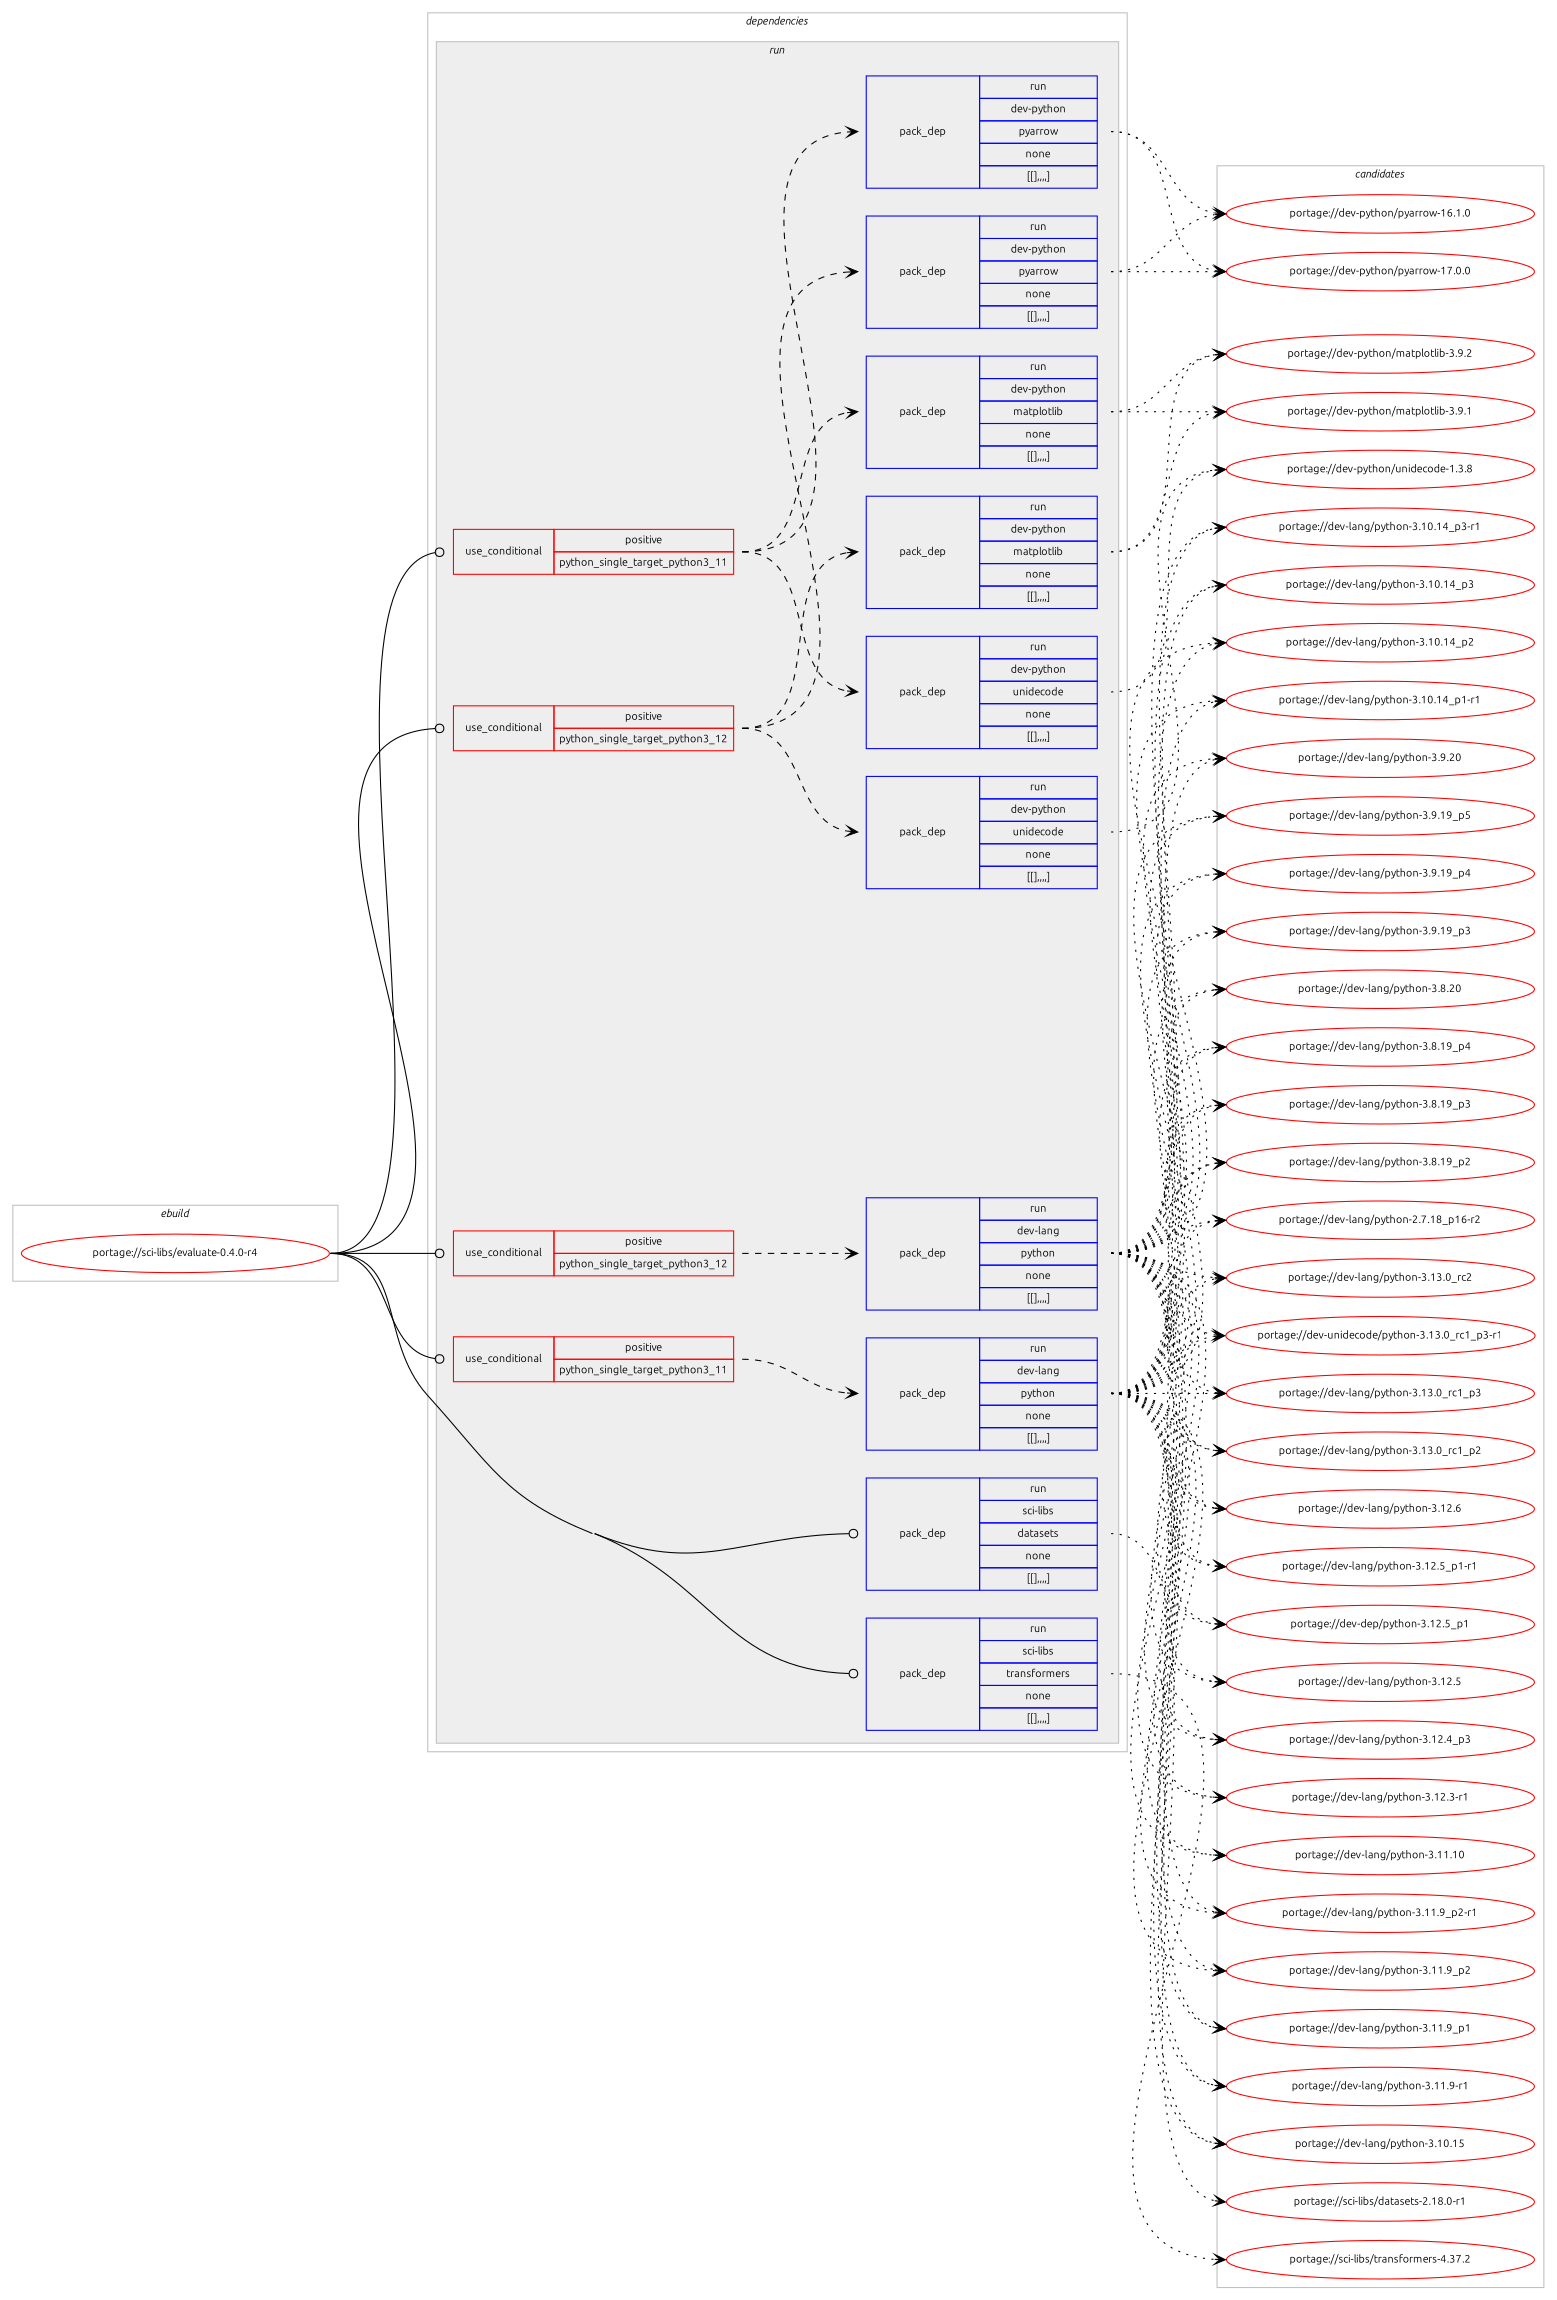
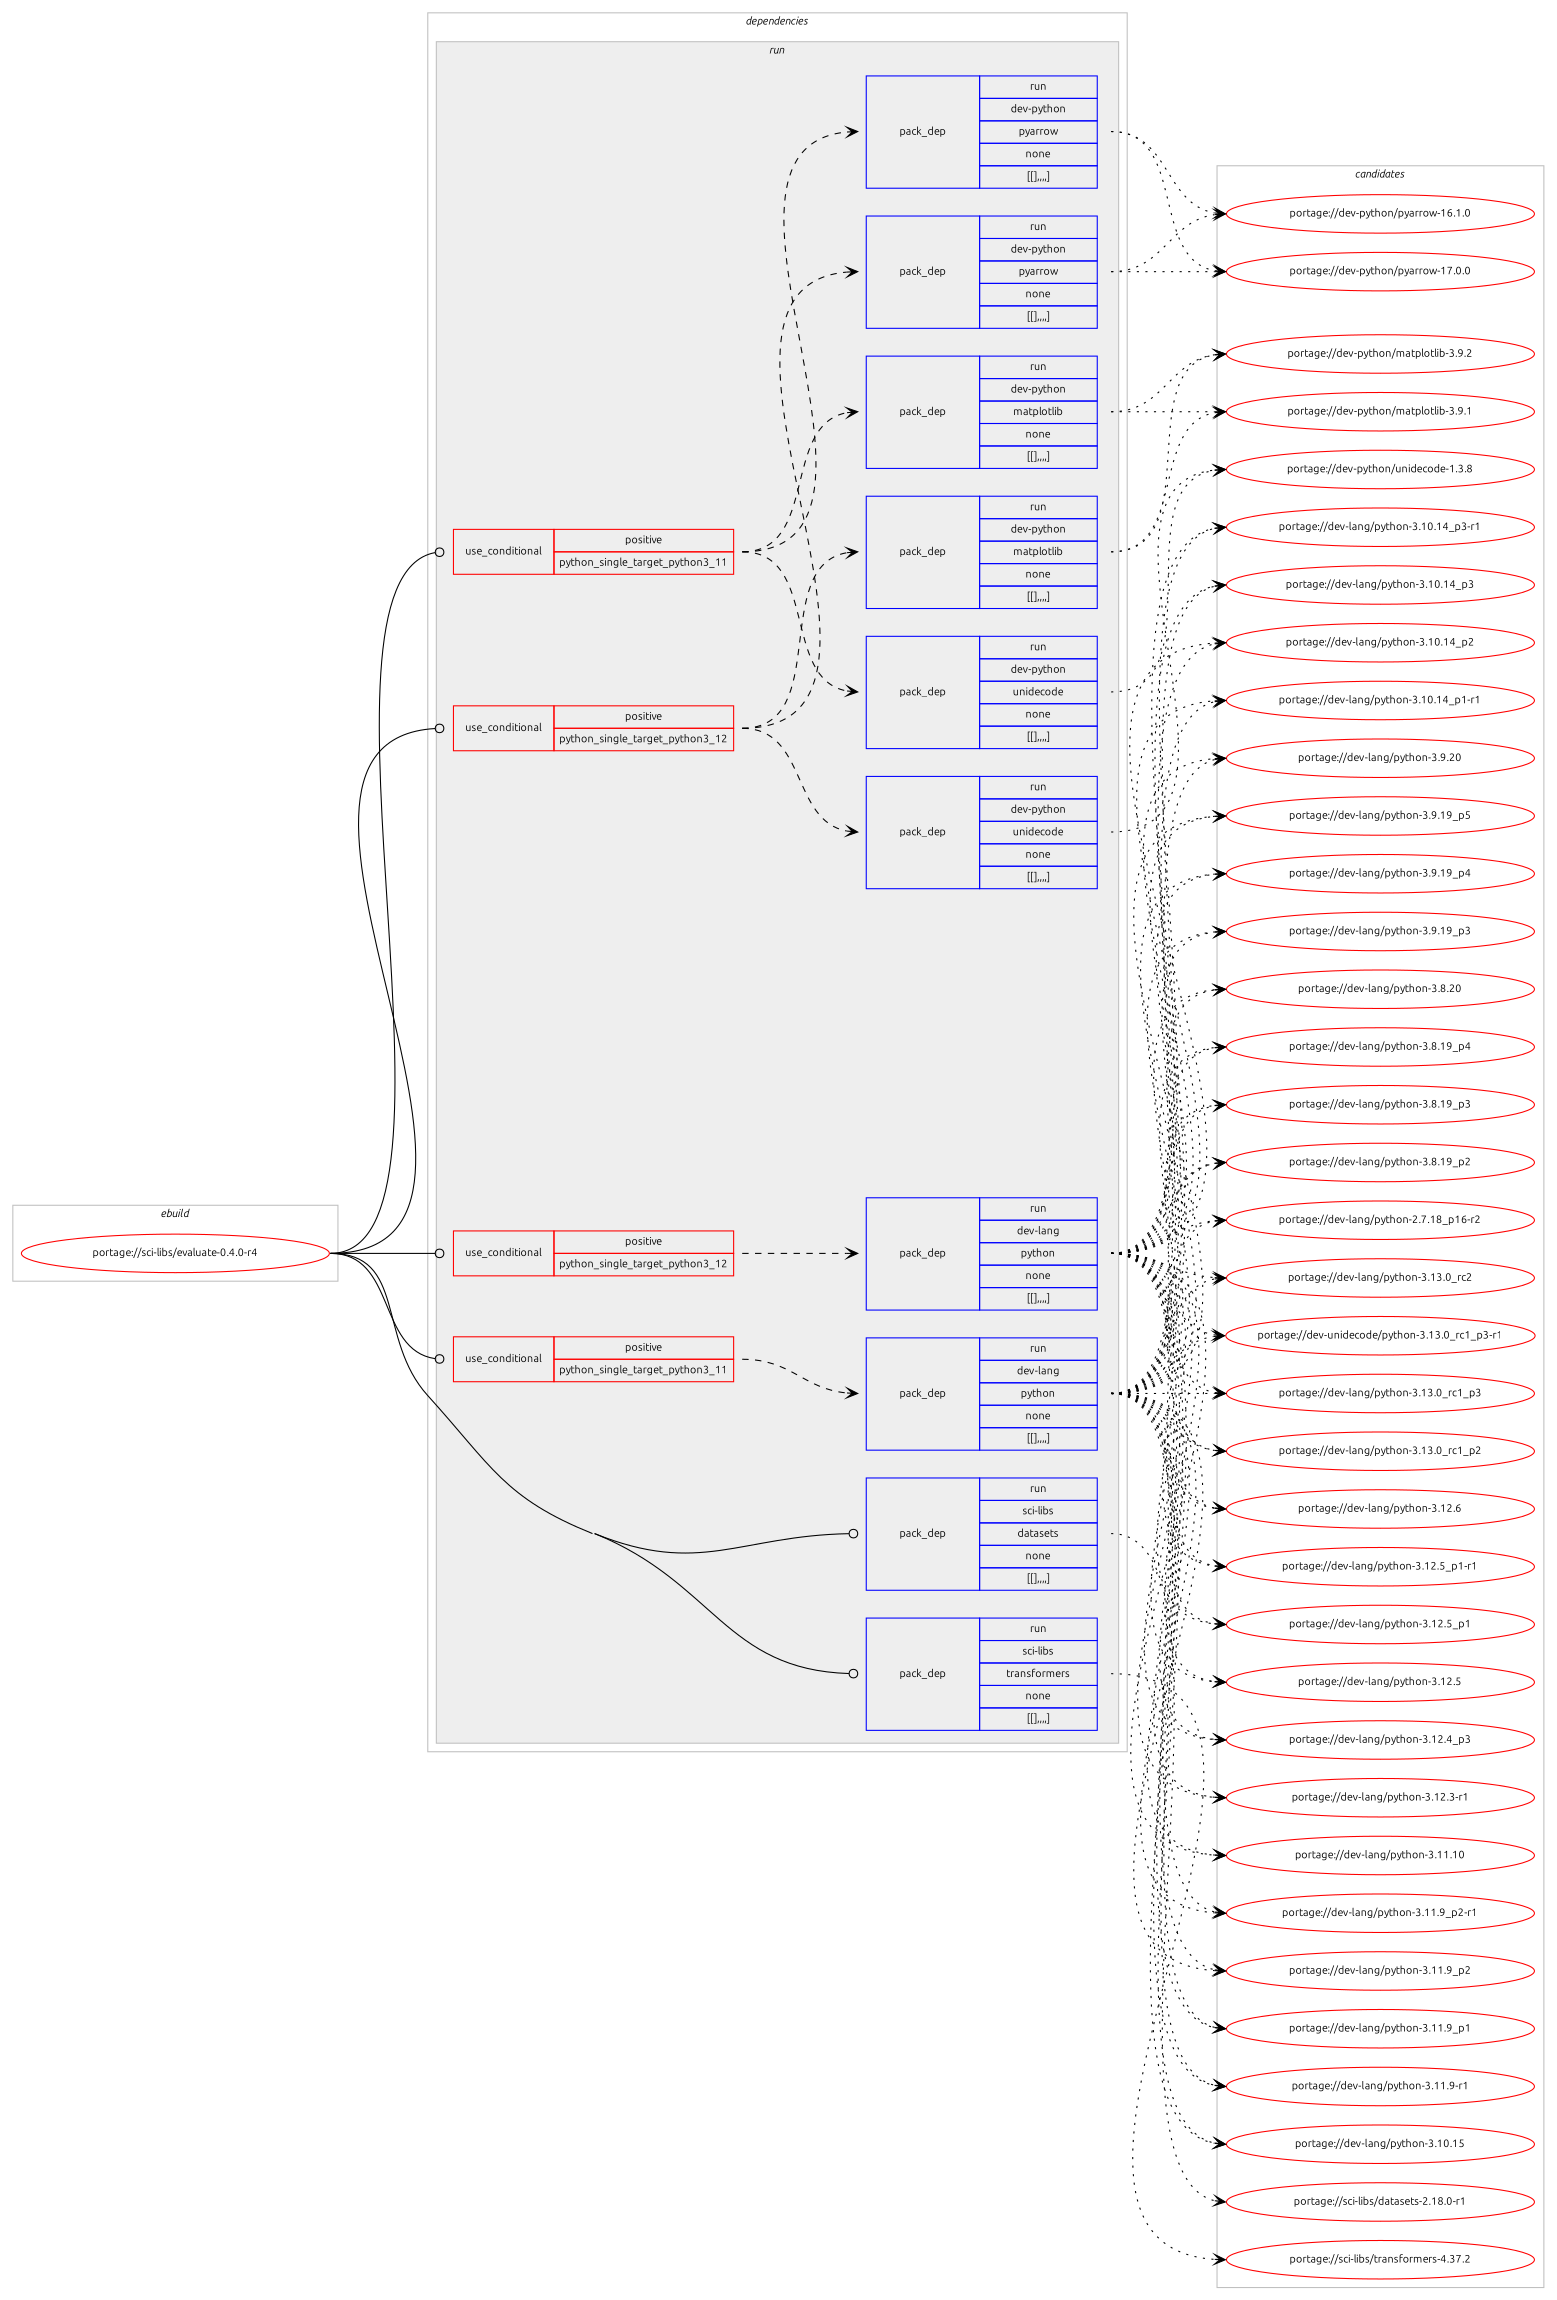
(1380, 1624) -> (1380, 1624)
